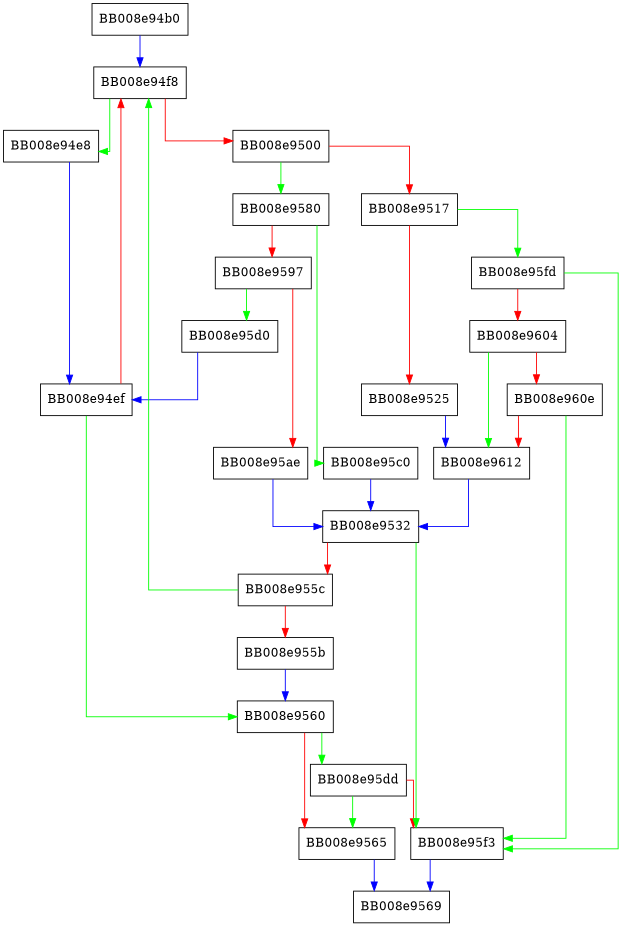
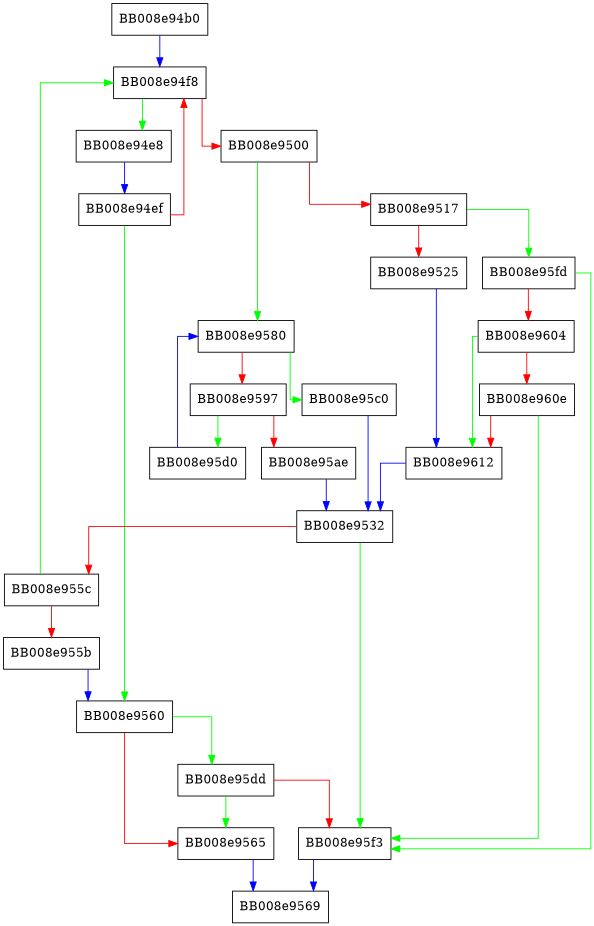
(193, 400) -> (178, 386)
